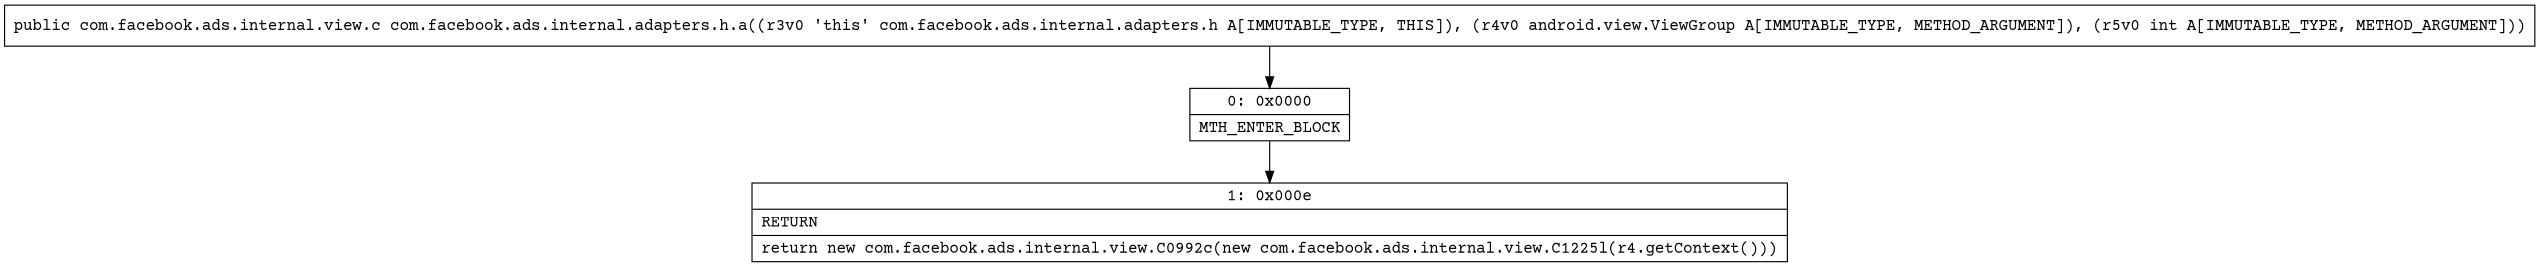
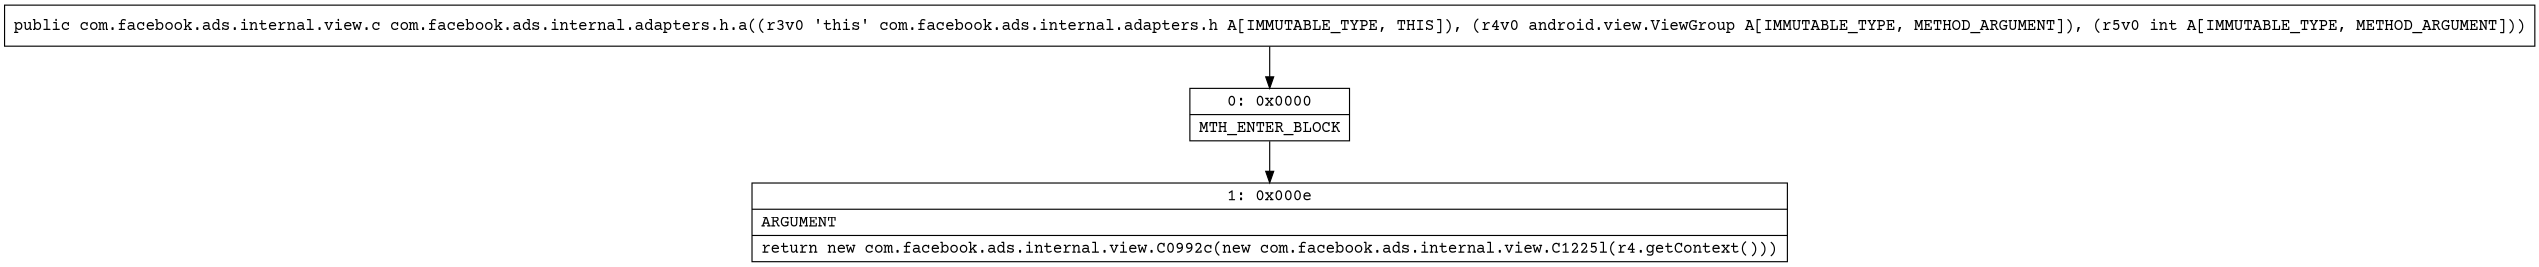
(790, 222) -> (799, 222)
